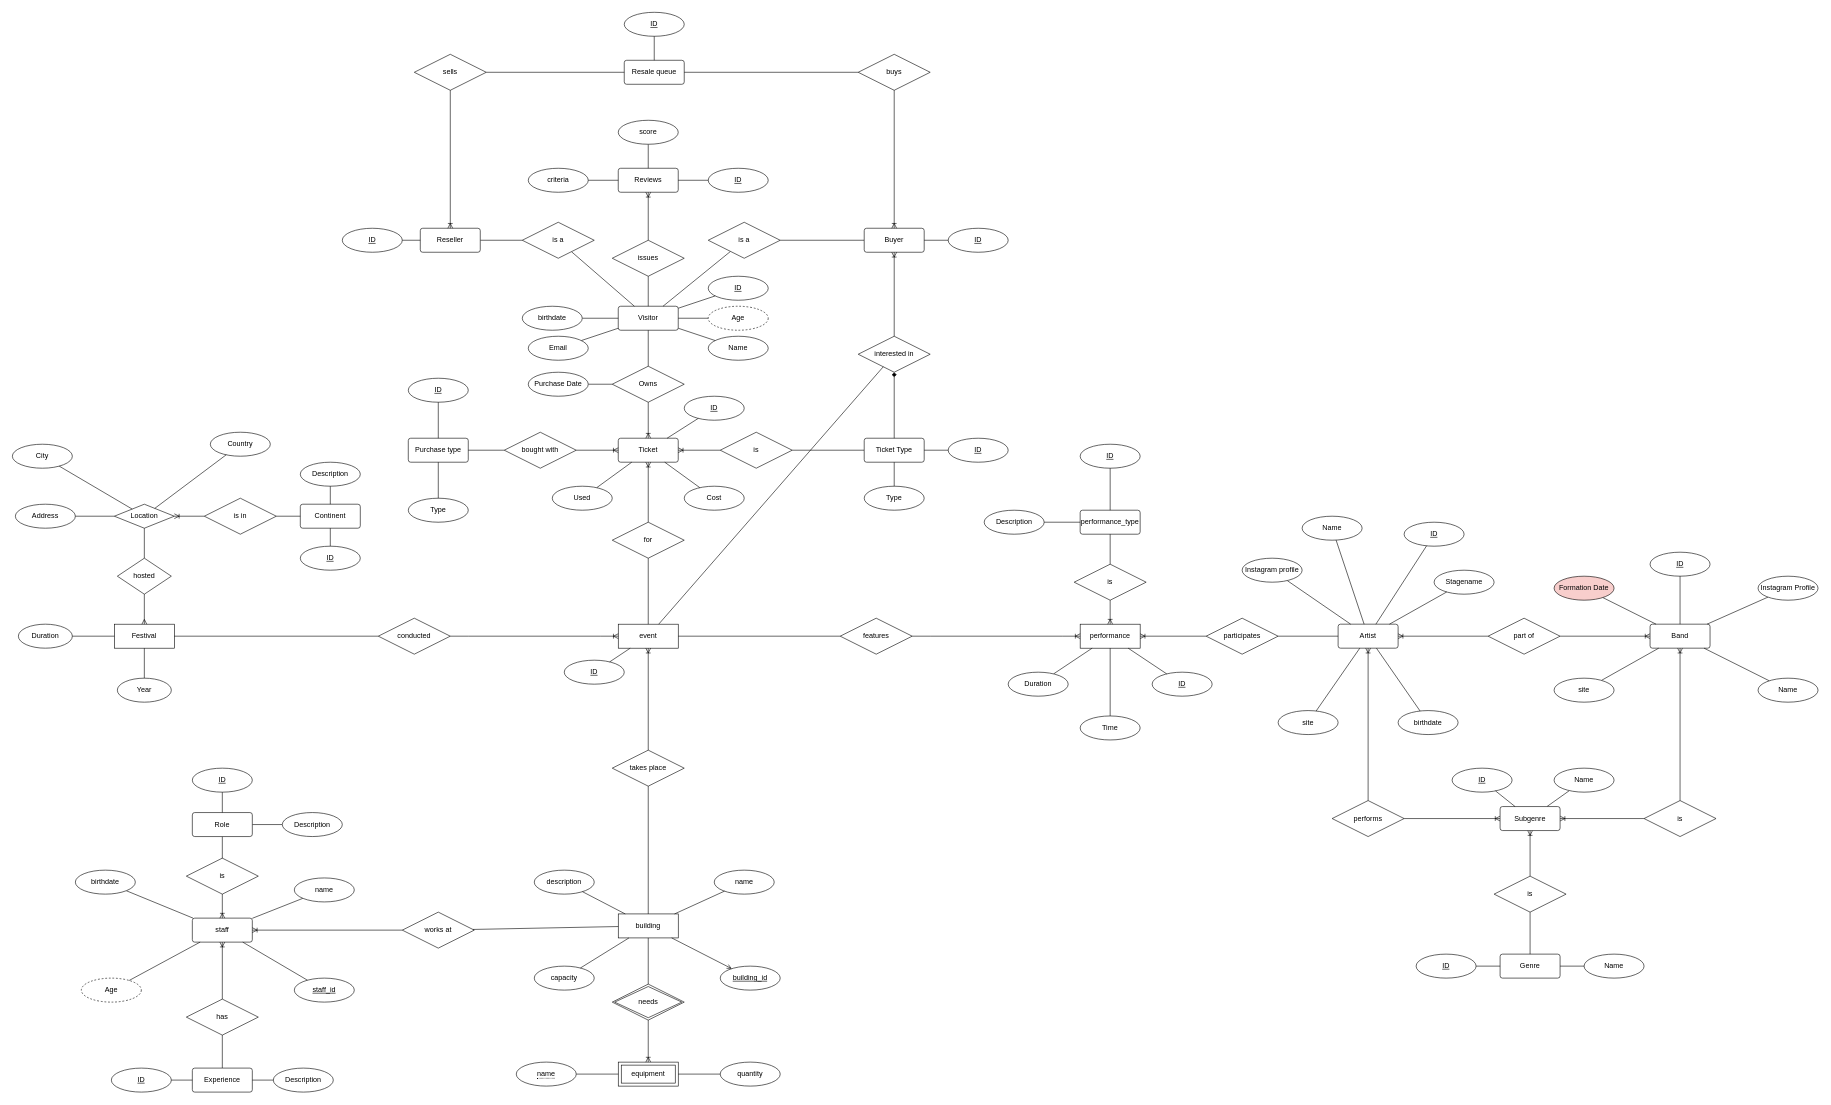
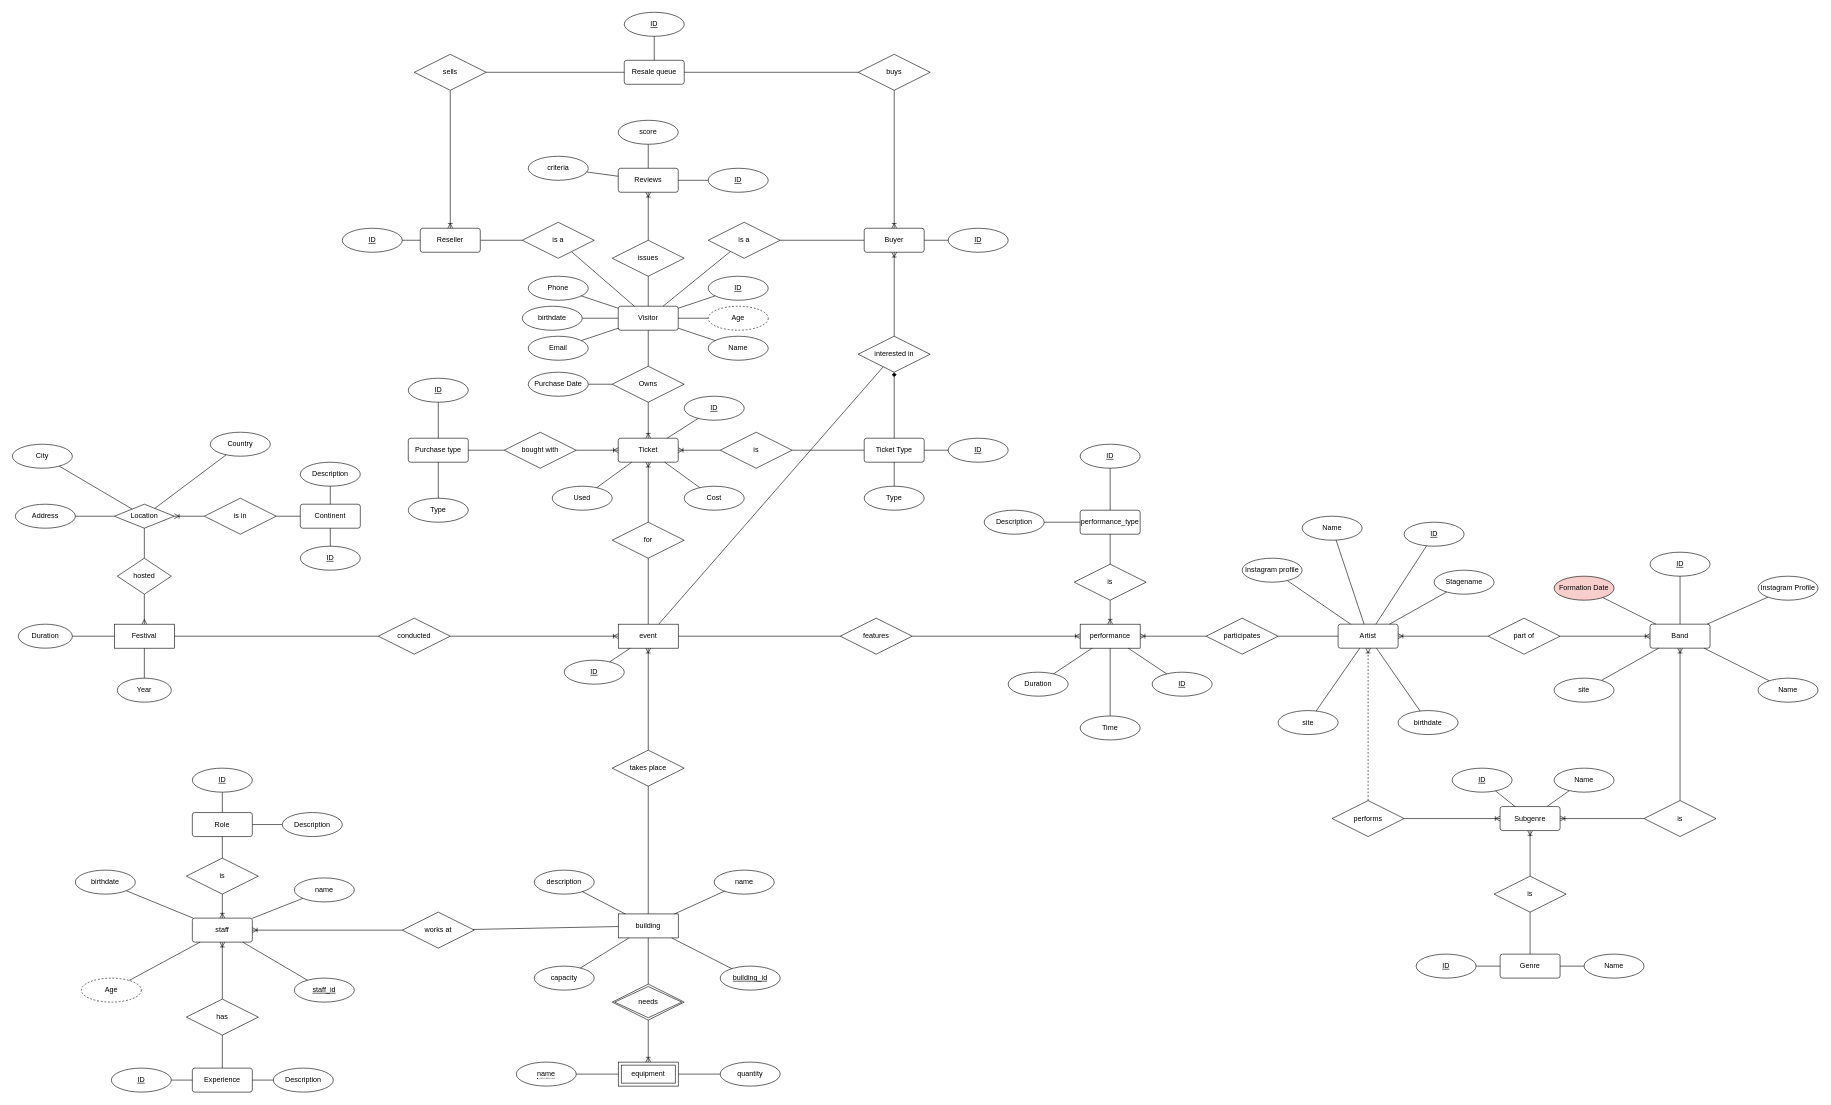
(558, 180) -> (558, 168)
none -> (558, 288)
none -> (600, 302)
(1368, 725) -> (1368, 725)
(728, 967) -> (728, 967)
